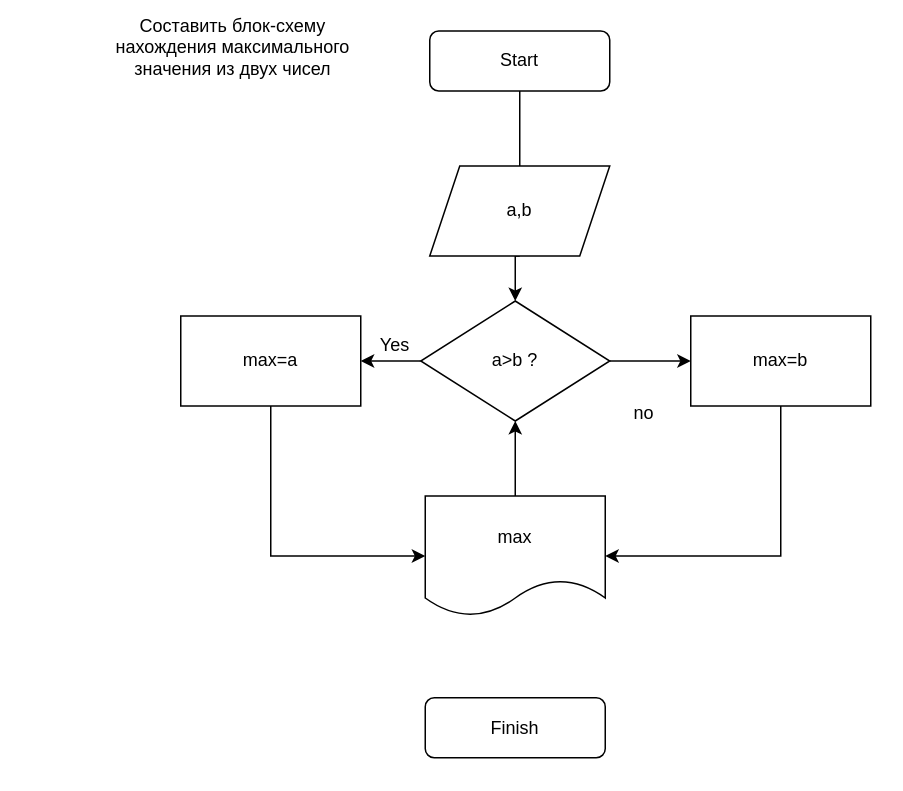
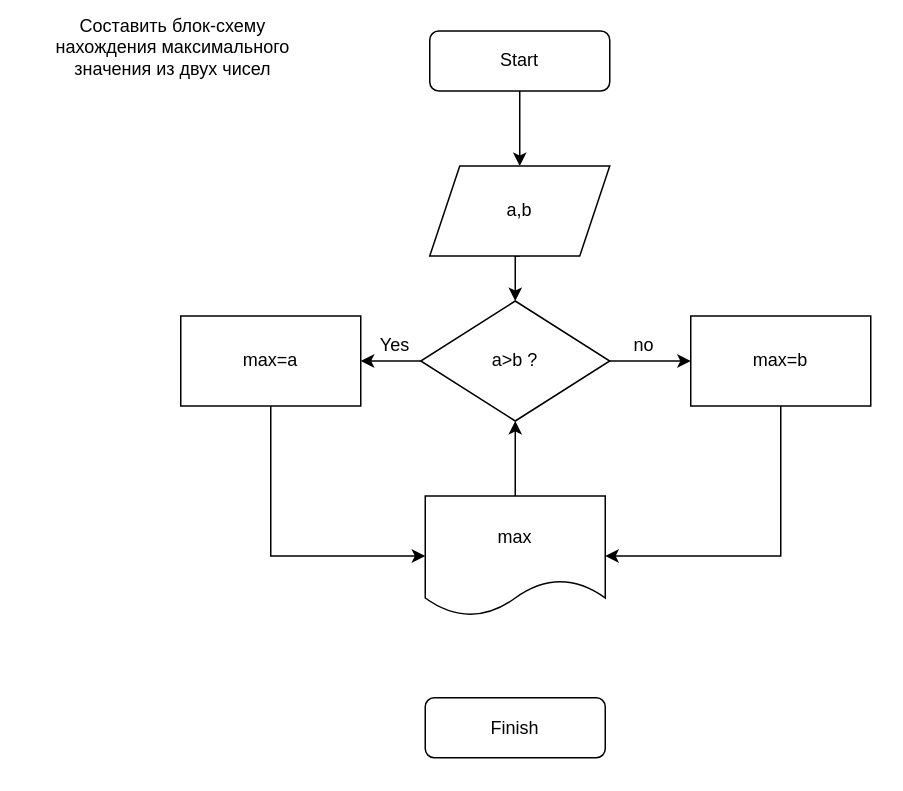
(233, 61) -> (173, 61)
(520, 158) -> (520, 154)
(644, 413) -> (644, 346)
